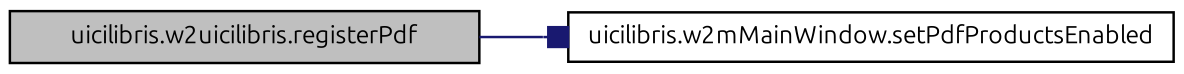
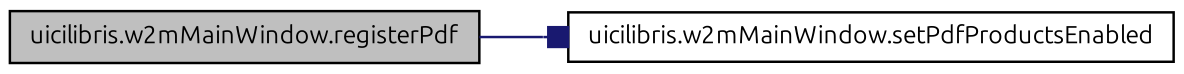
(245, 37) -> (245, 37)
